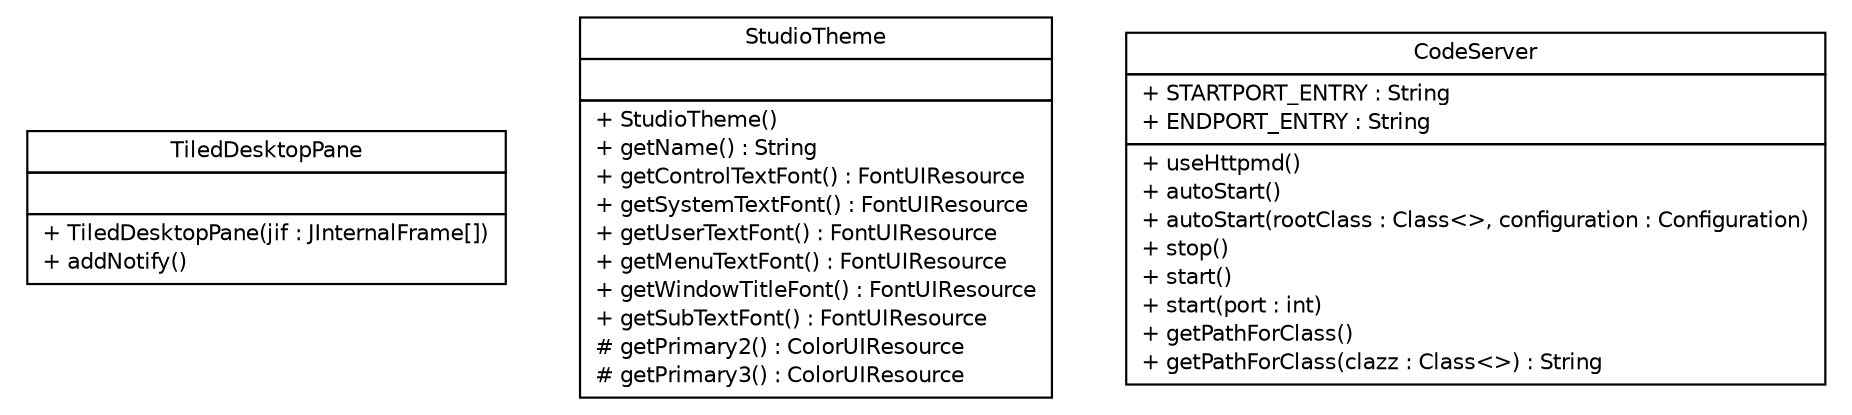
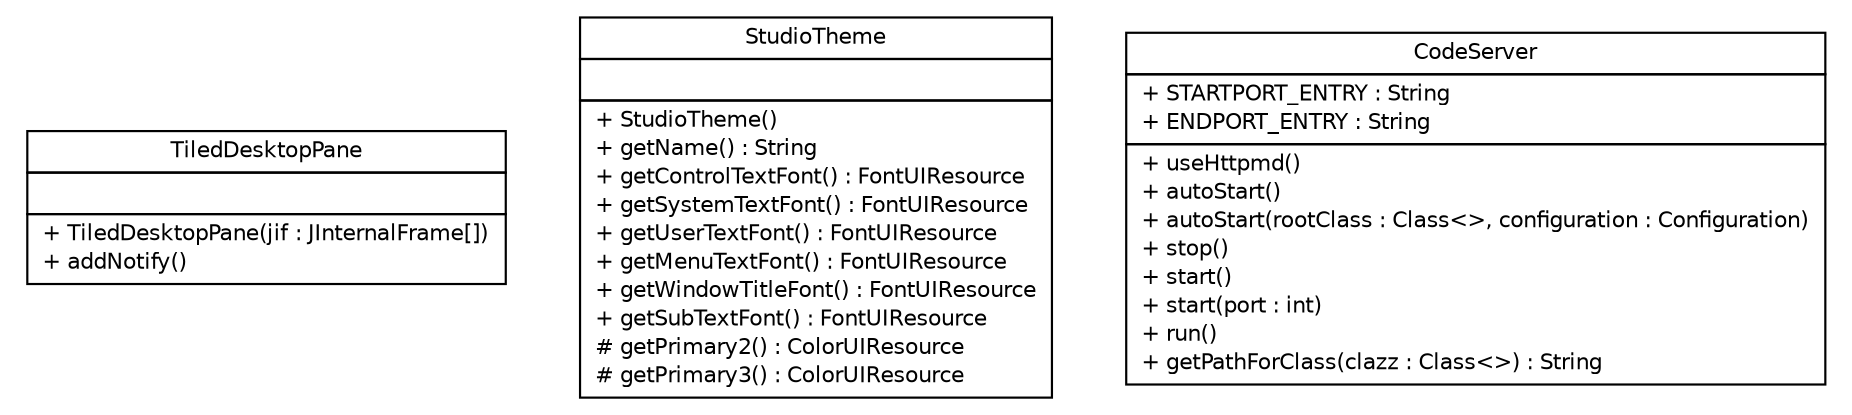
(1247, 334) -> (1180, 334)
